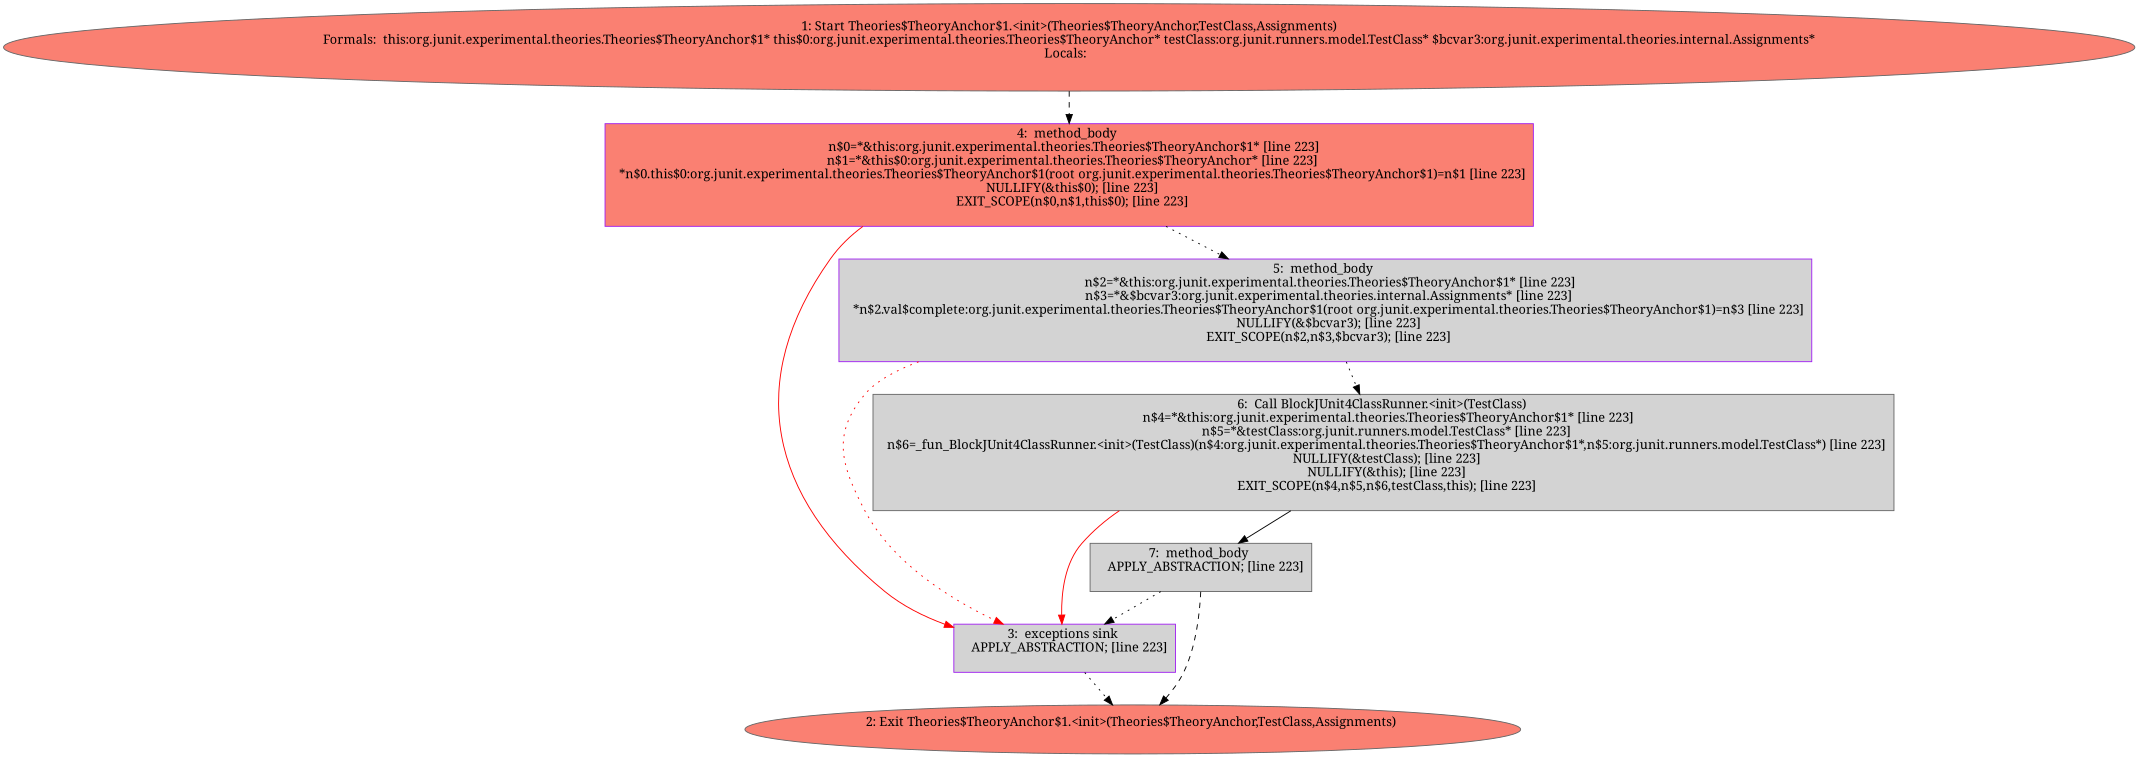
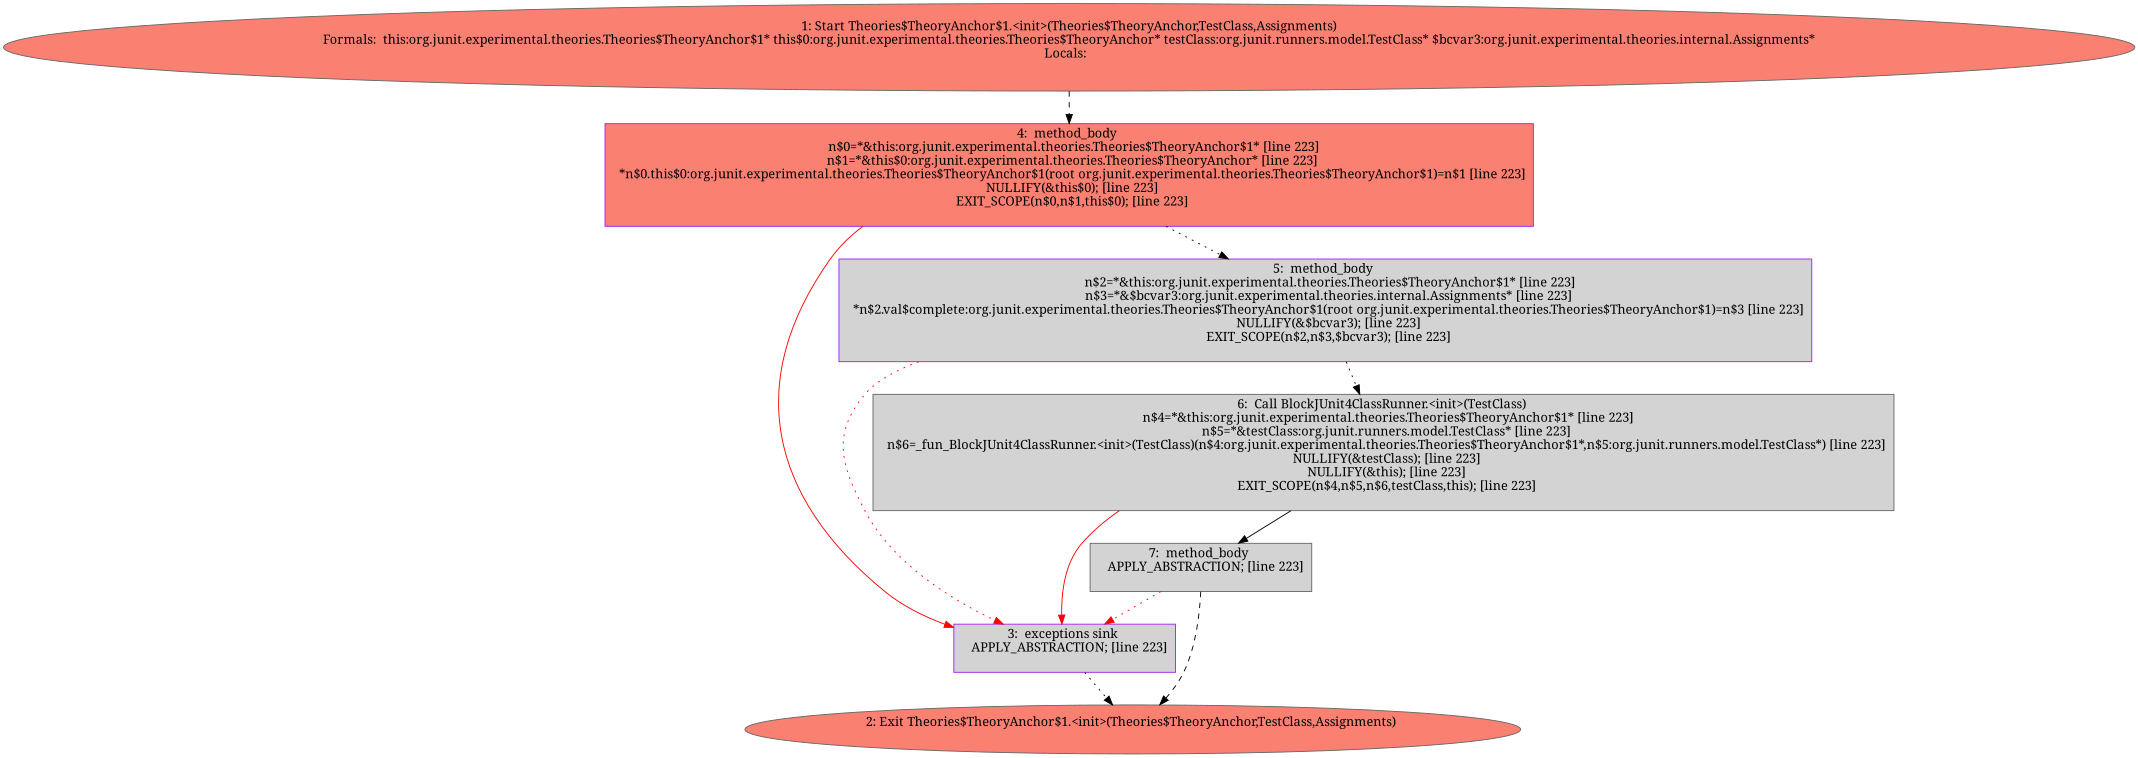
(1137, 606) -> (1137, 606)
